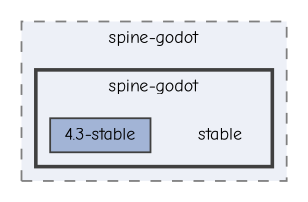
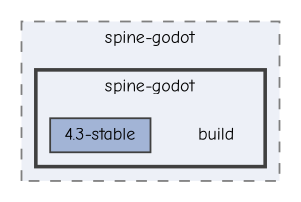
(220, 135) -> (217, 135)
